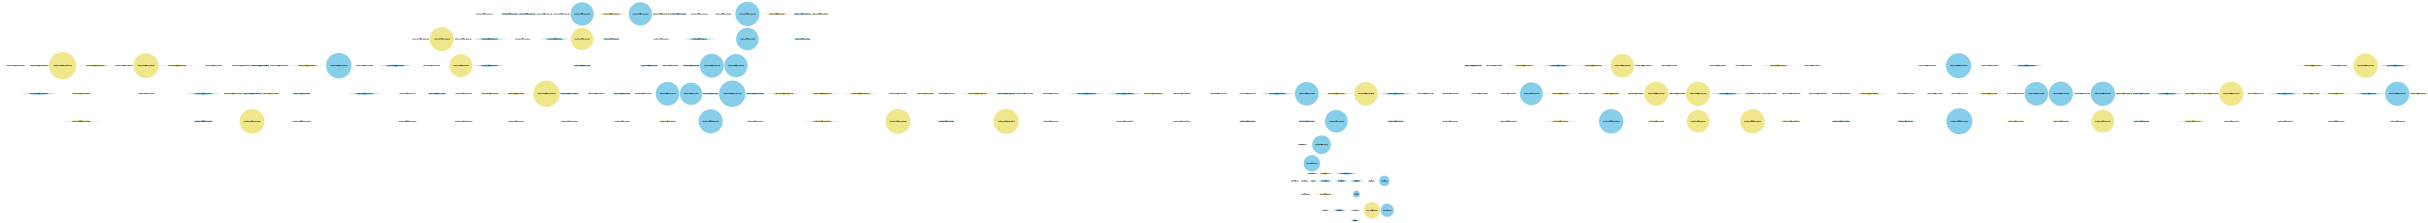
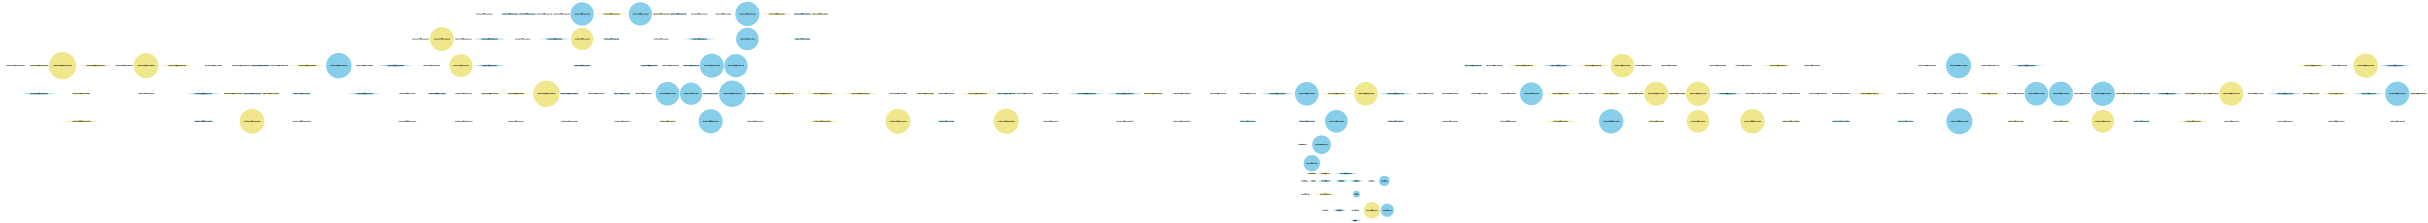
(1295, 181) -> none
